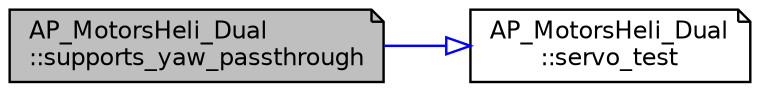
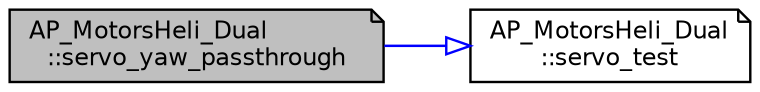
(197, 46) -> (197, 46)
